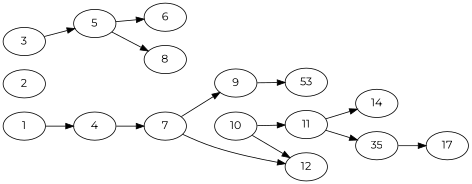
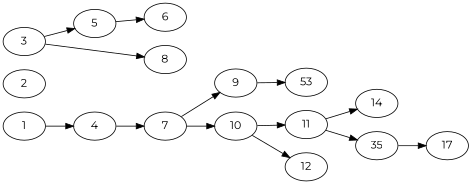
(127, 40) -> (91, 50)
(229, 152) -> (197, 126)
